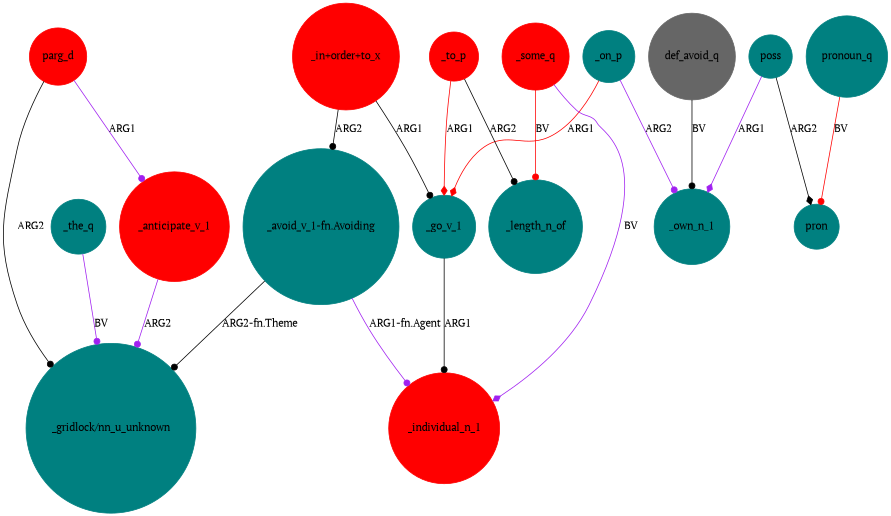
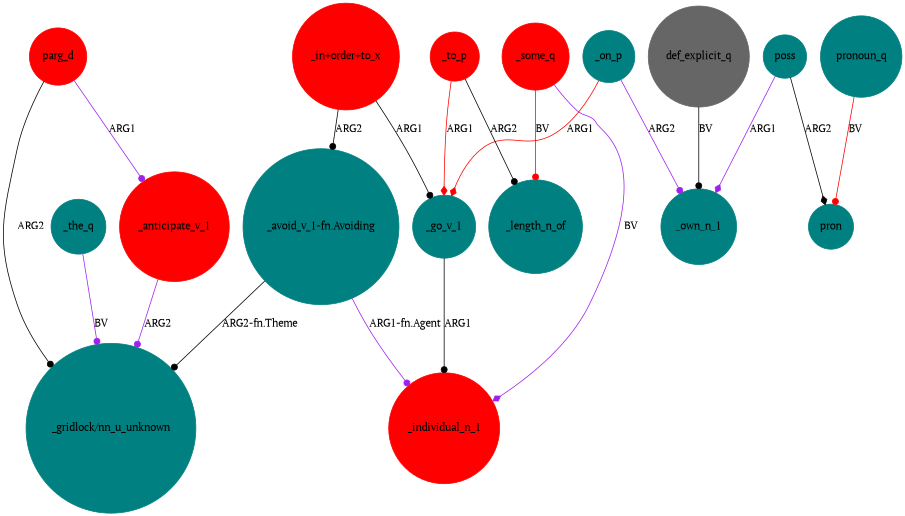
(692, 57) -> (699, 57)
